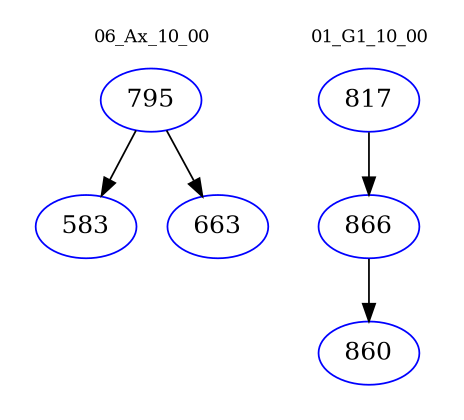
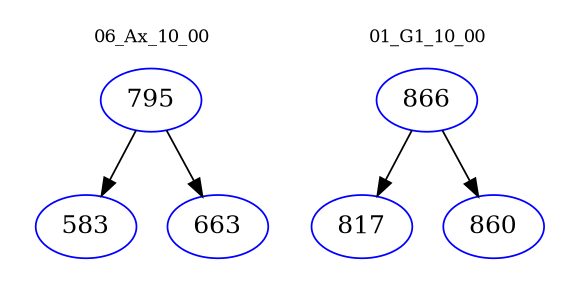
(369, 155) -> (399, 155)
